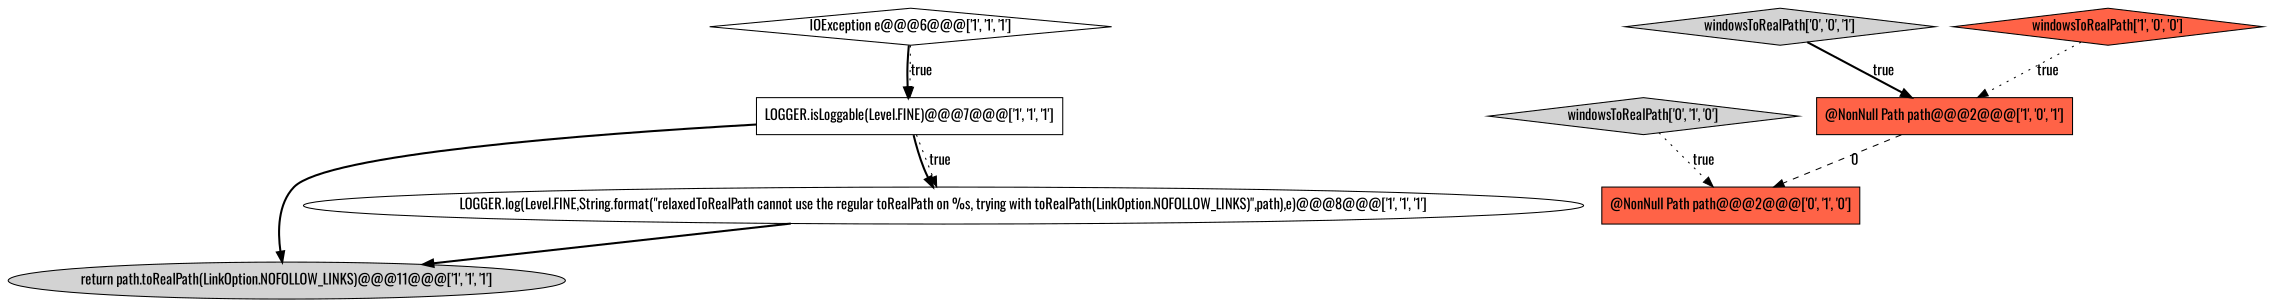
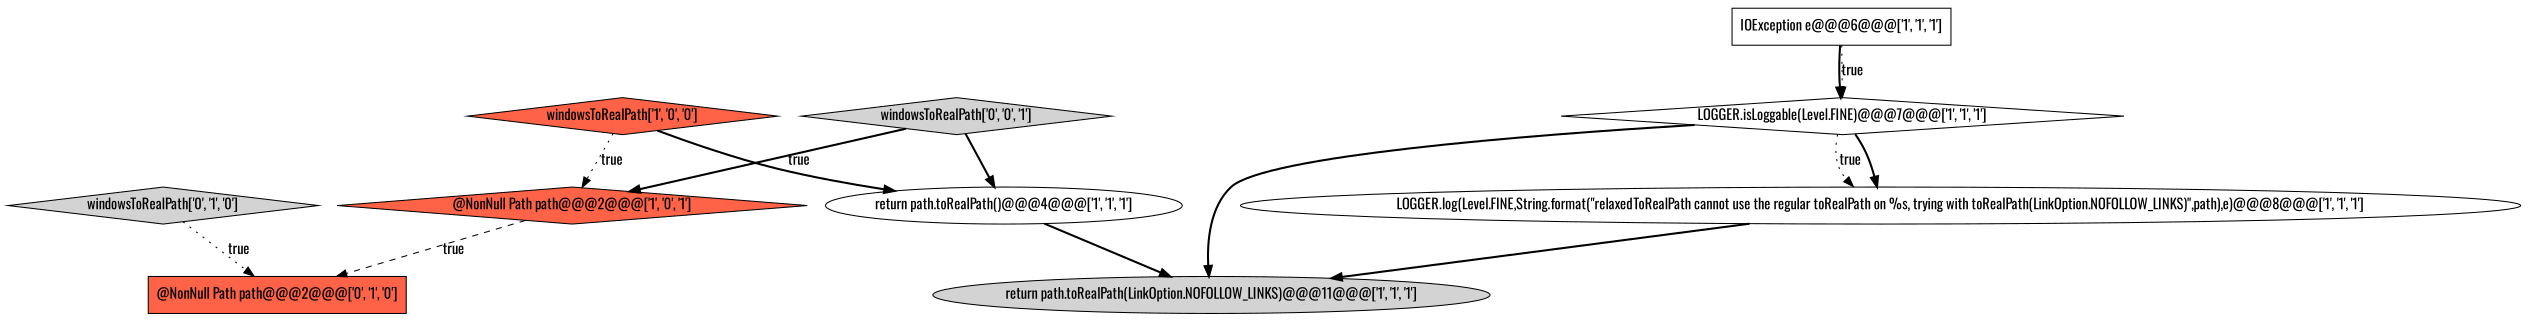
(911, 27) -> (1841, 27)
(910, 116) -> (1842, 116)
(1945, 116) -> (572, 206)
(1855, 161) -> (454, 250)
none -> (1004, 206)
